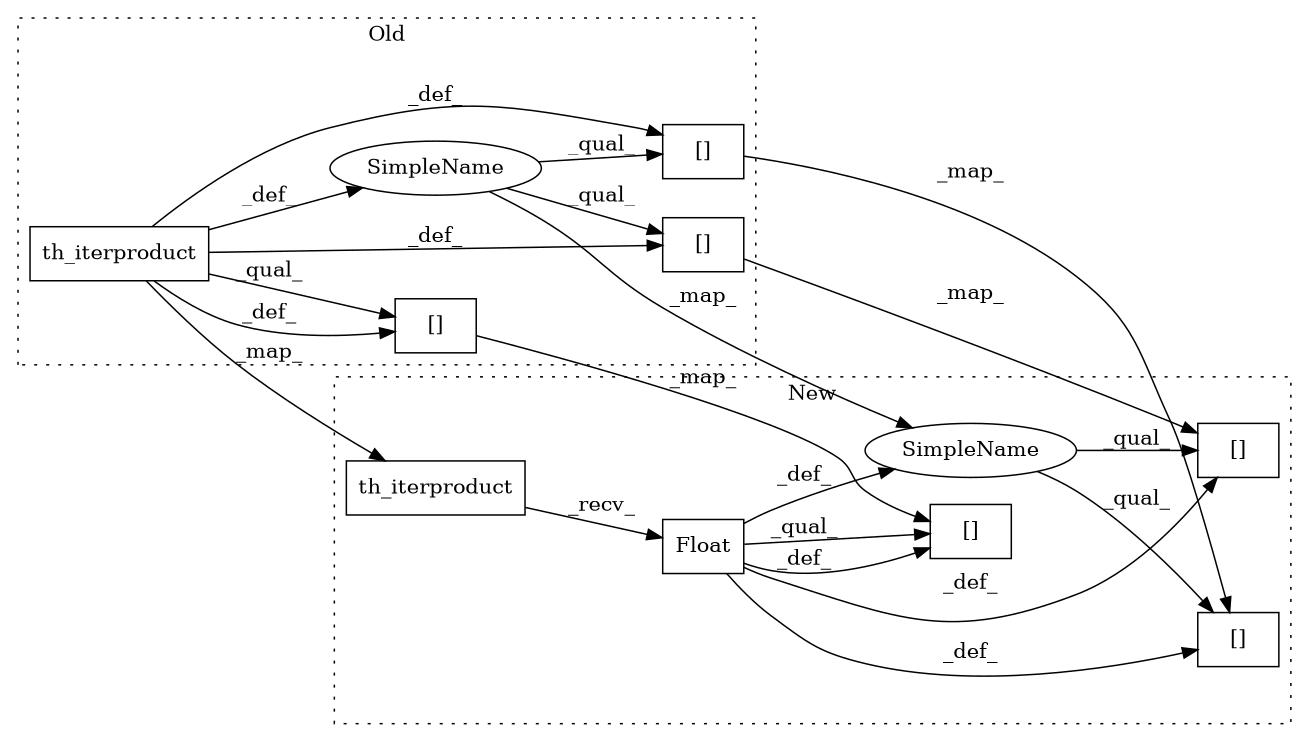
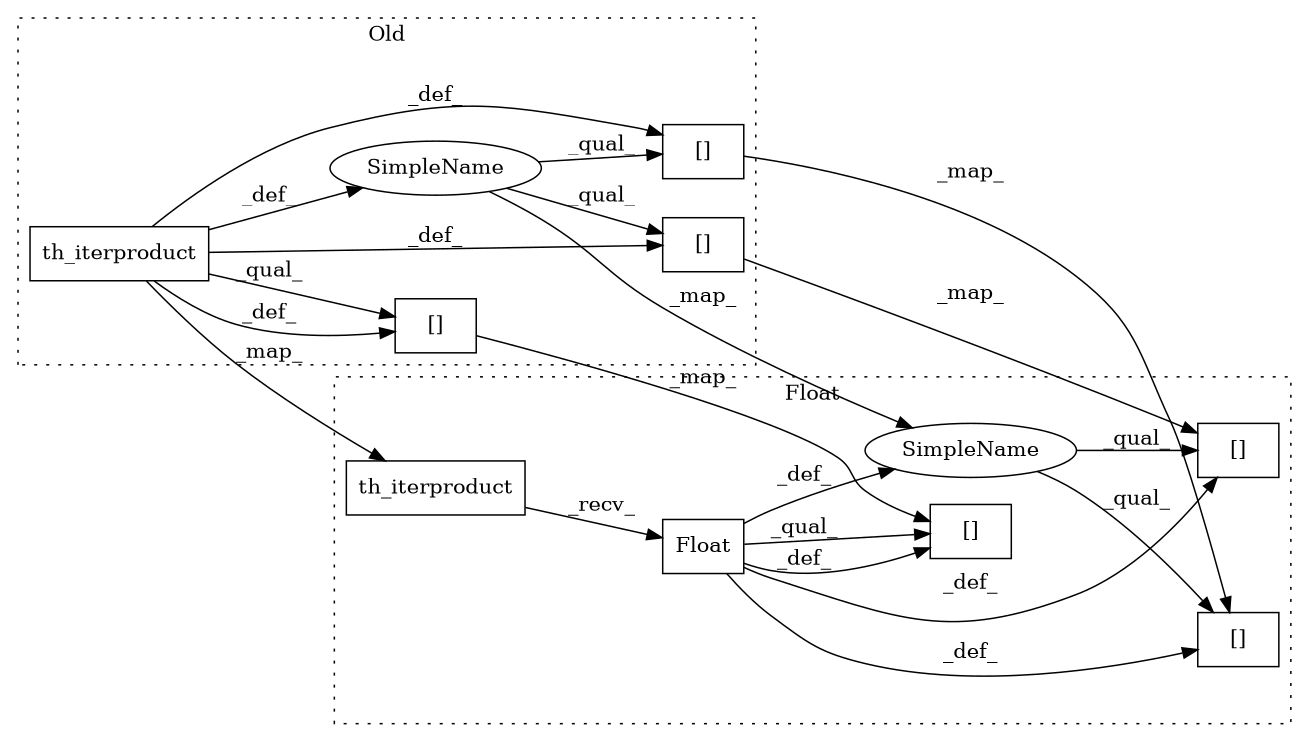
(813, 394) -> (813, 394)
